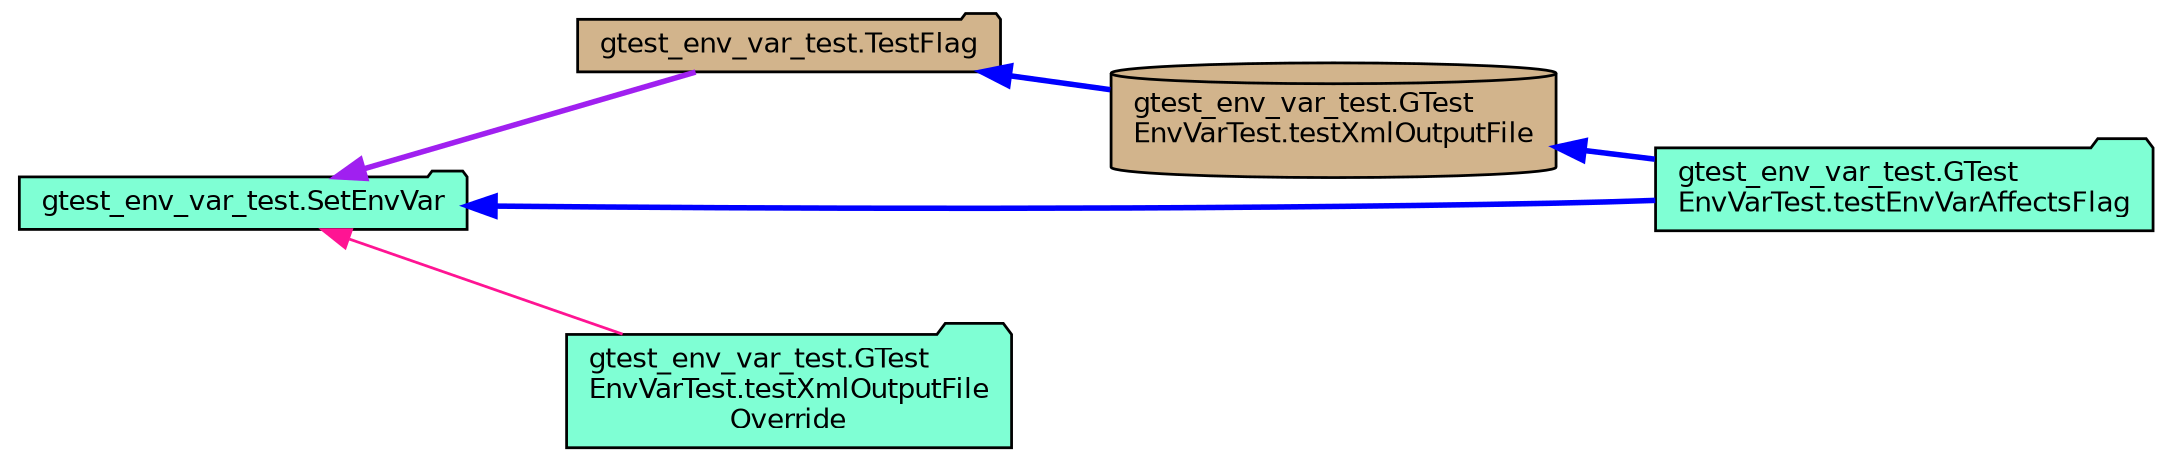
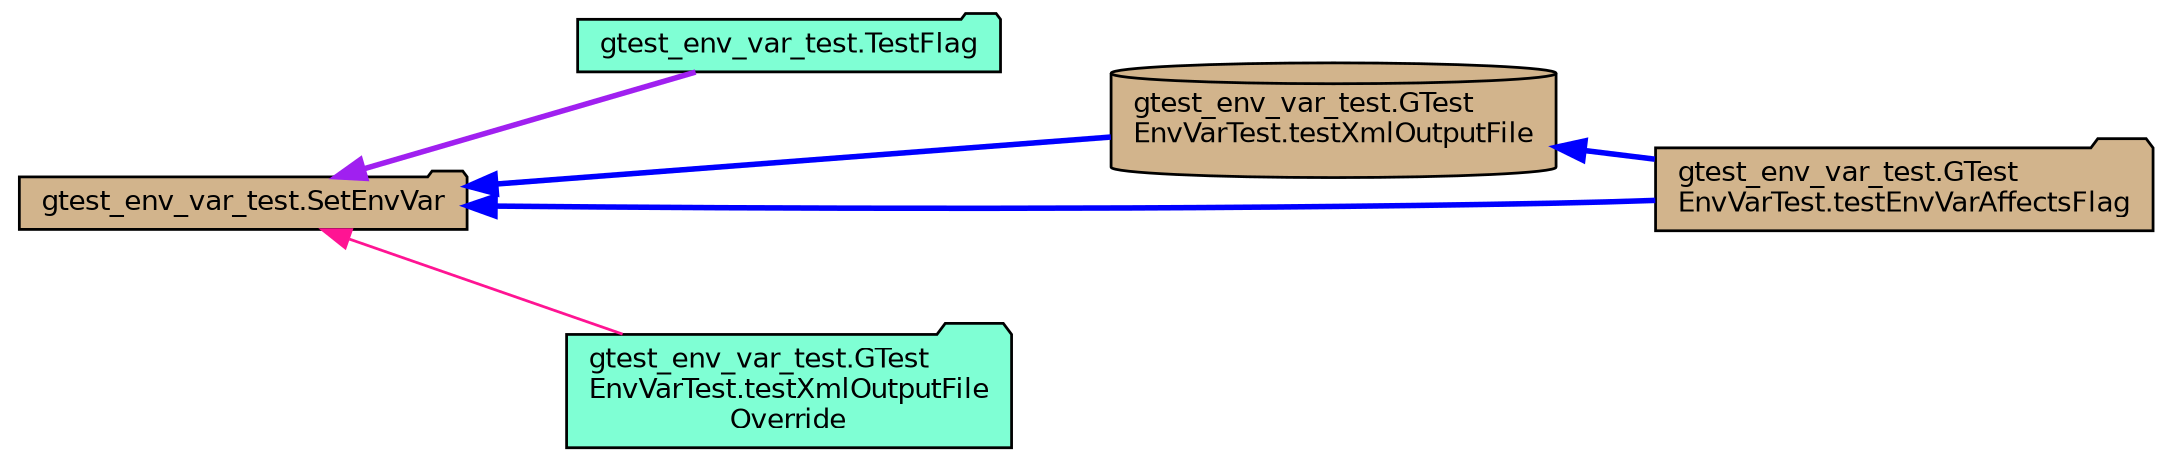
(789, 46) -> (789, 46)
(1060, 83) -> (804, 161)
(1904, 189) -> (1904, 189)
(243, 203) -> (243, 203)
